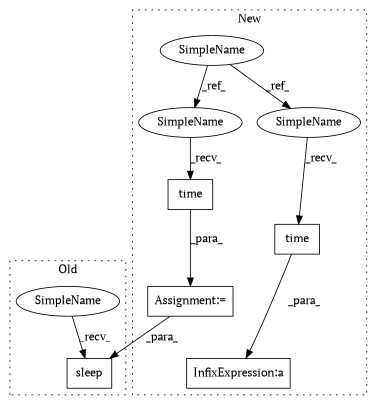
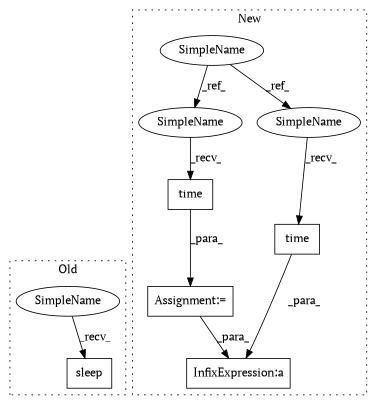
(143, 335) -> (212, 334)
